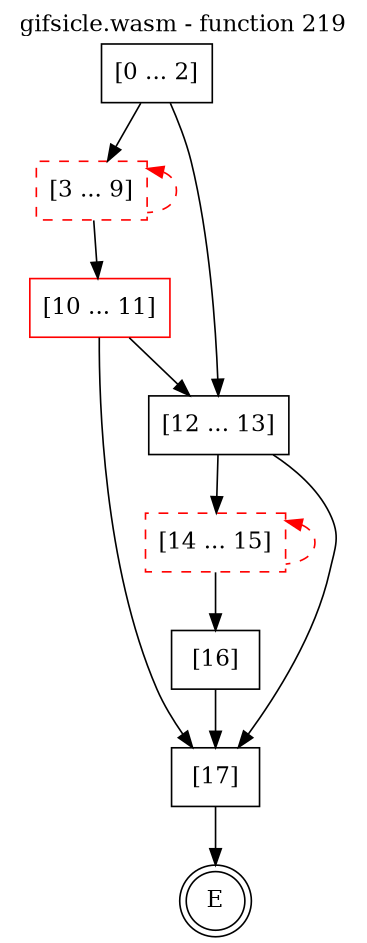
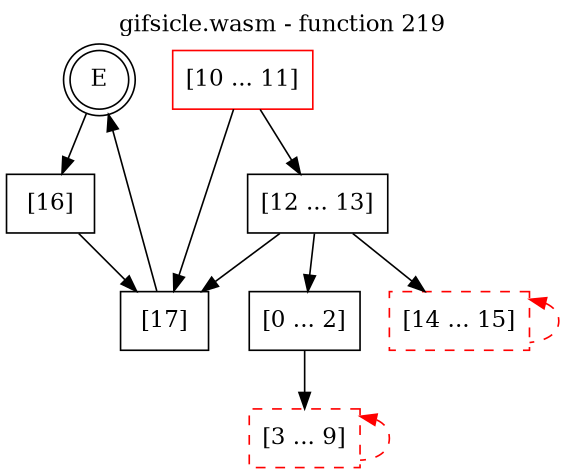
(206, 239) -> (312, 254)
(95, 241) -> none
(216, 593) -> (77, 136)
